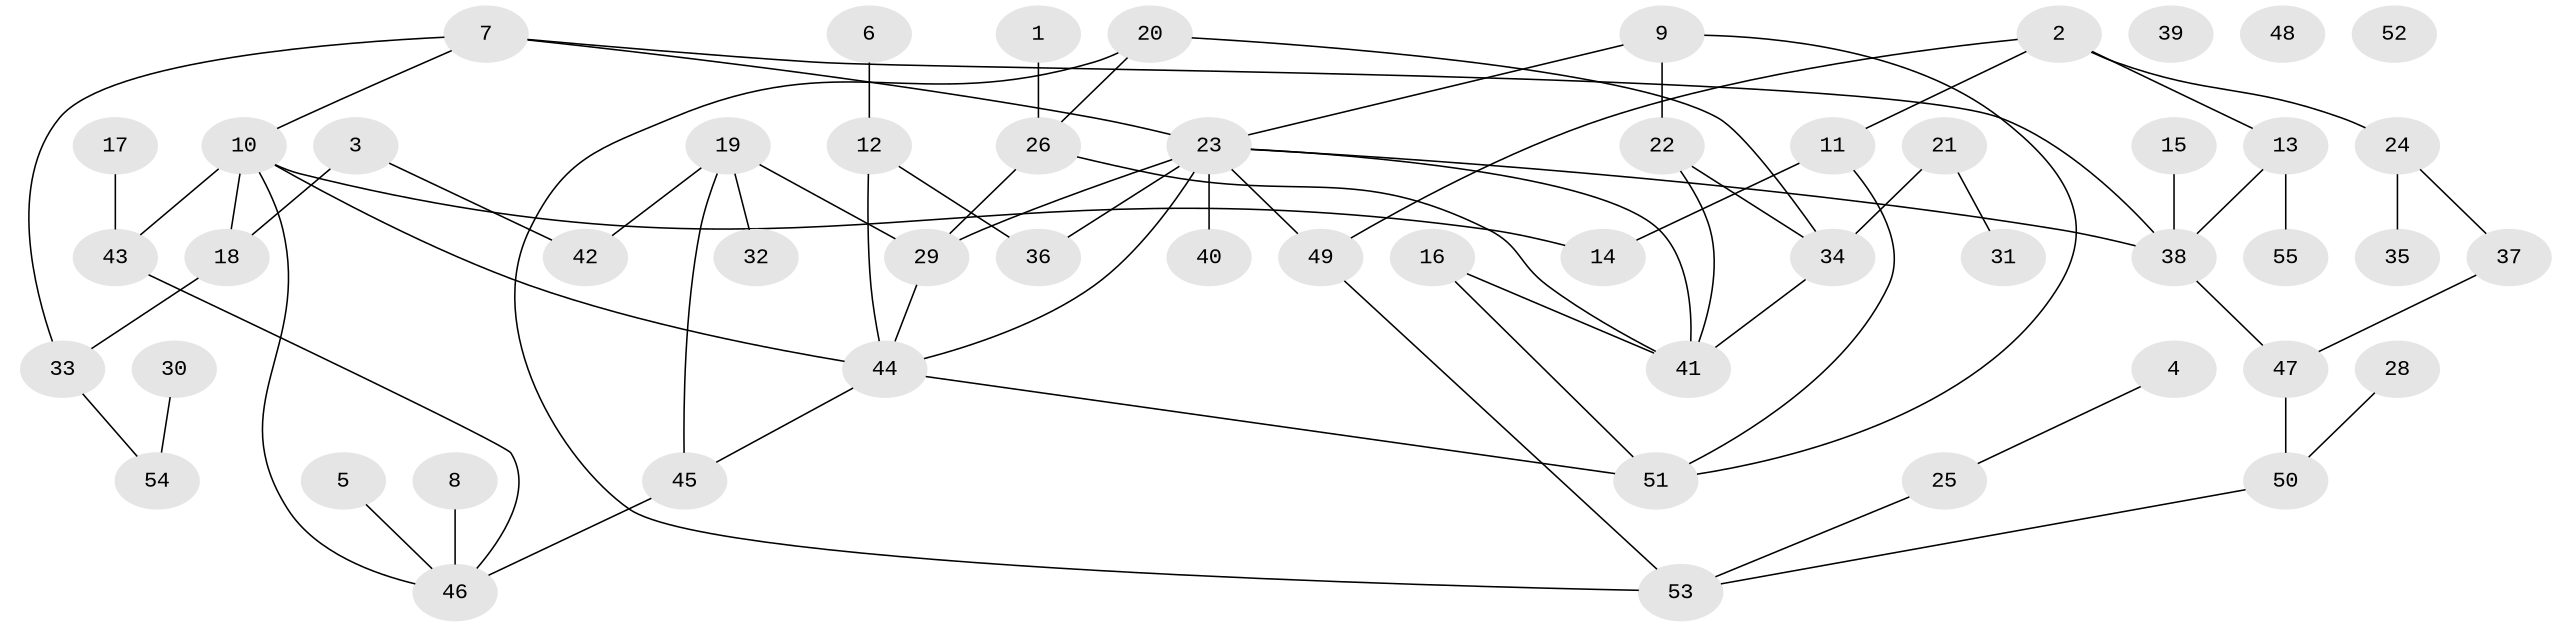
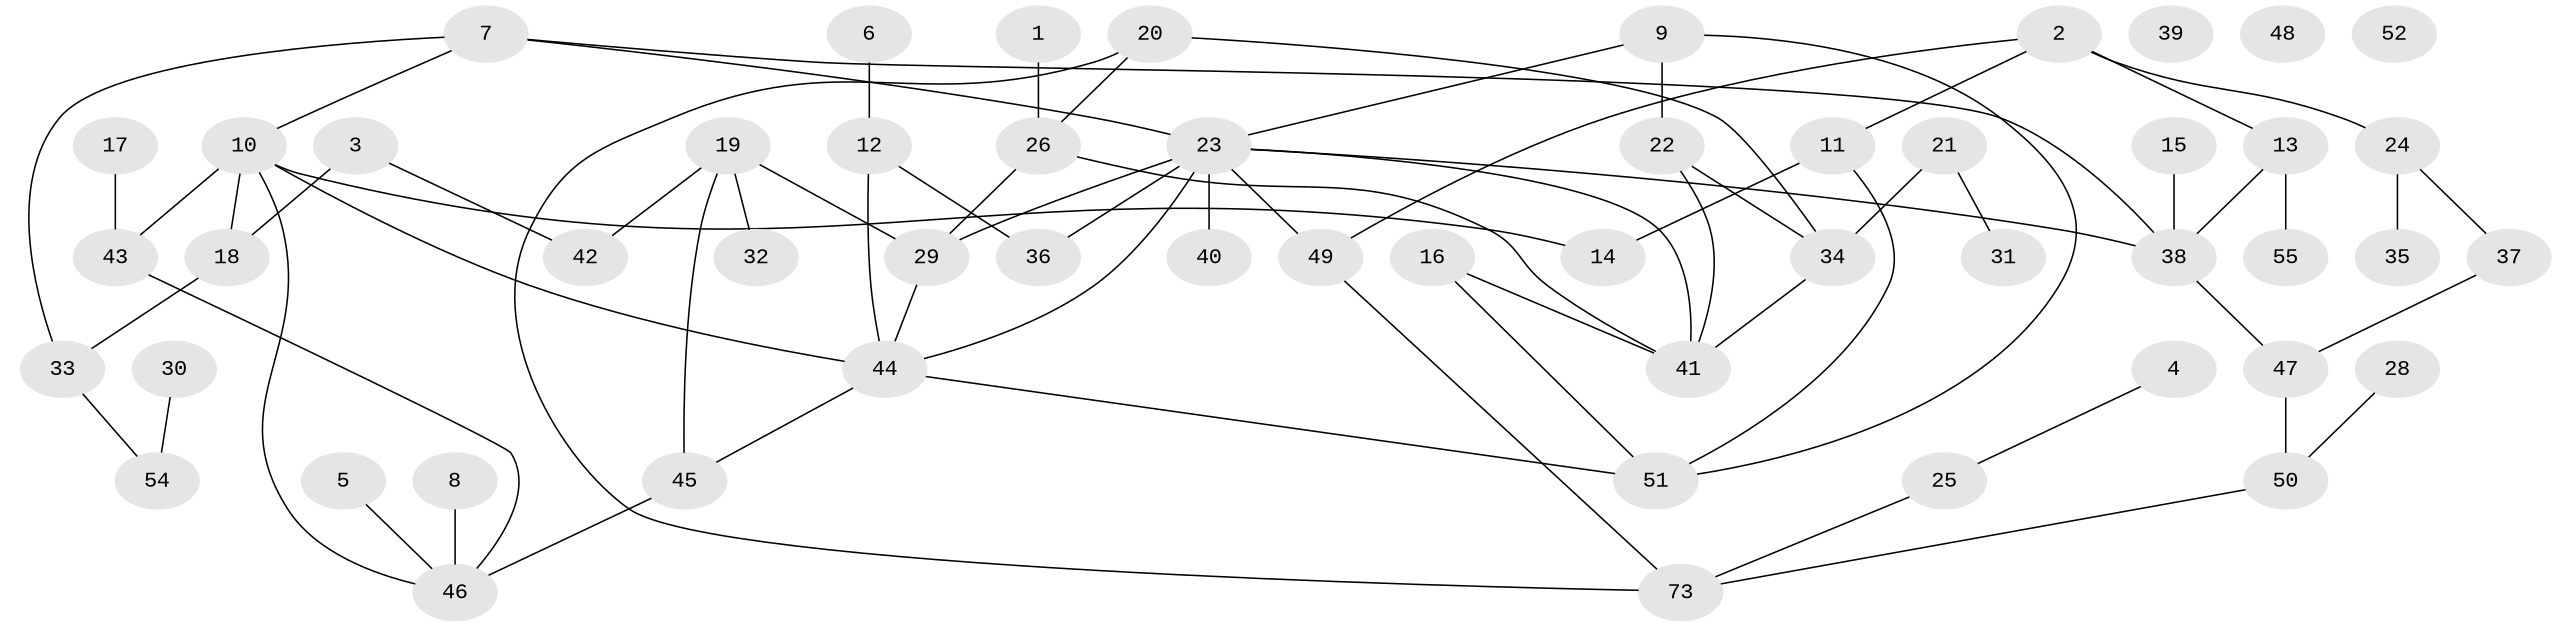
(1681, 593) -> (1681, 593)
